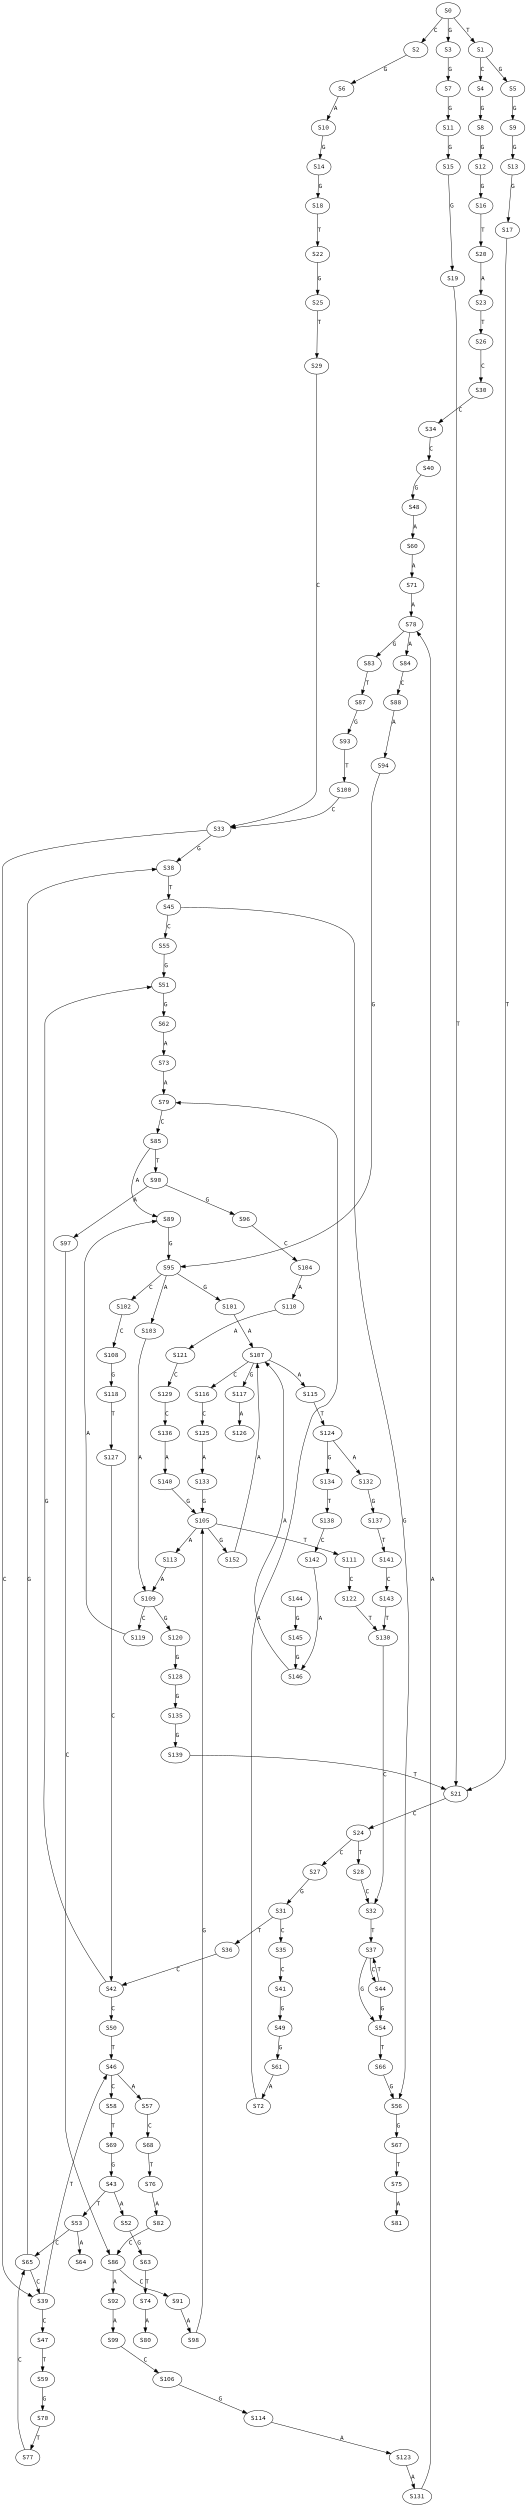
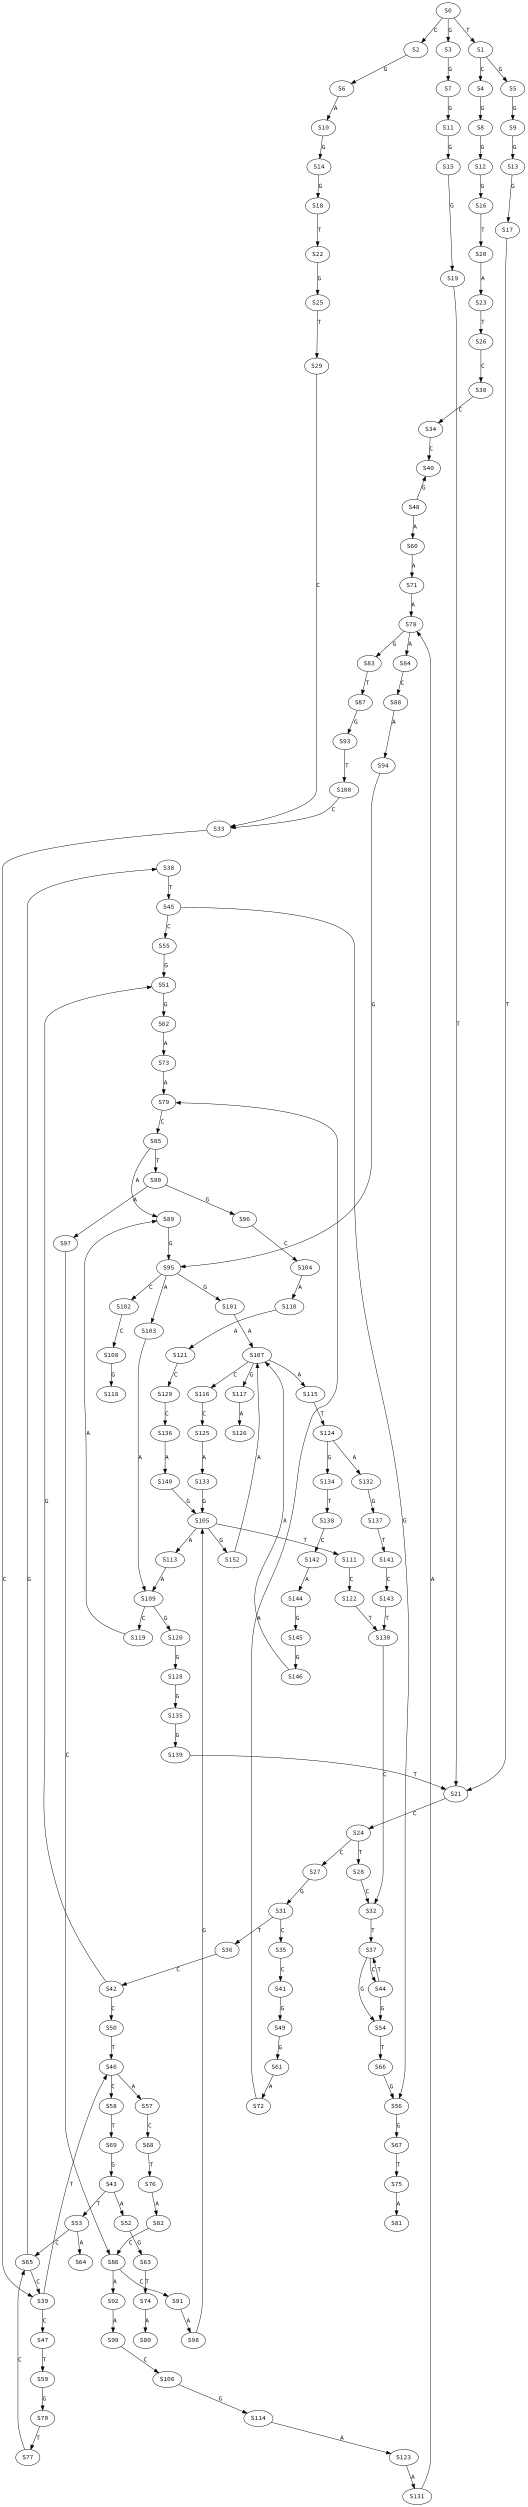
(415, 484) -> (420, 490)
(196, 847) -> none
(111, 1458) -> none
(318, 1618) -> (305, 1577)
